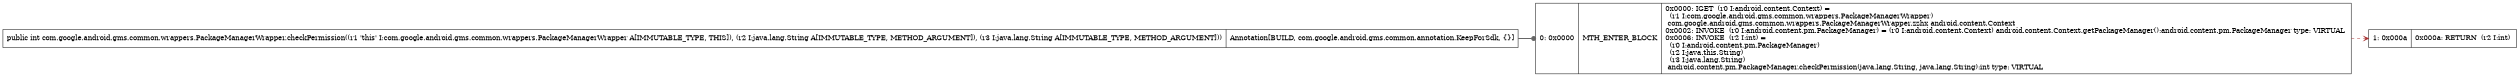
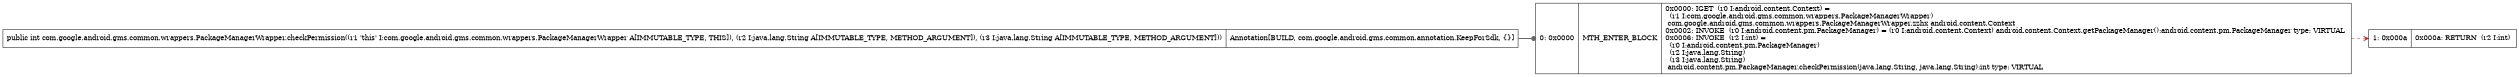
(1704, 53) -> (1705, 53)
